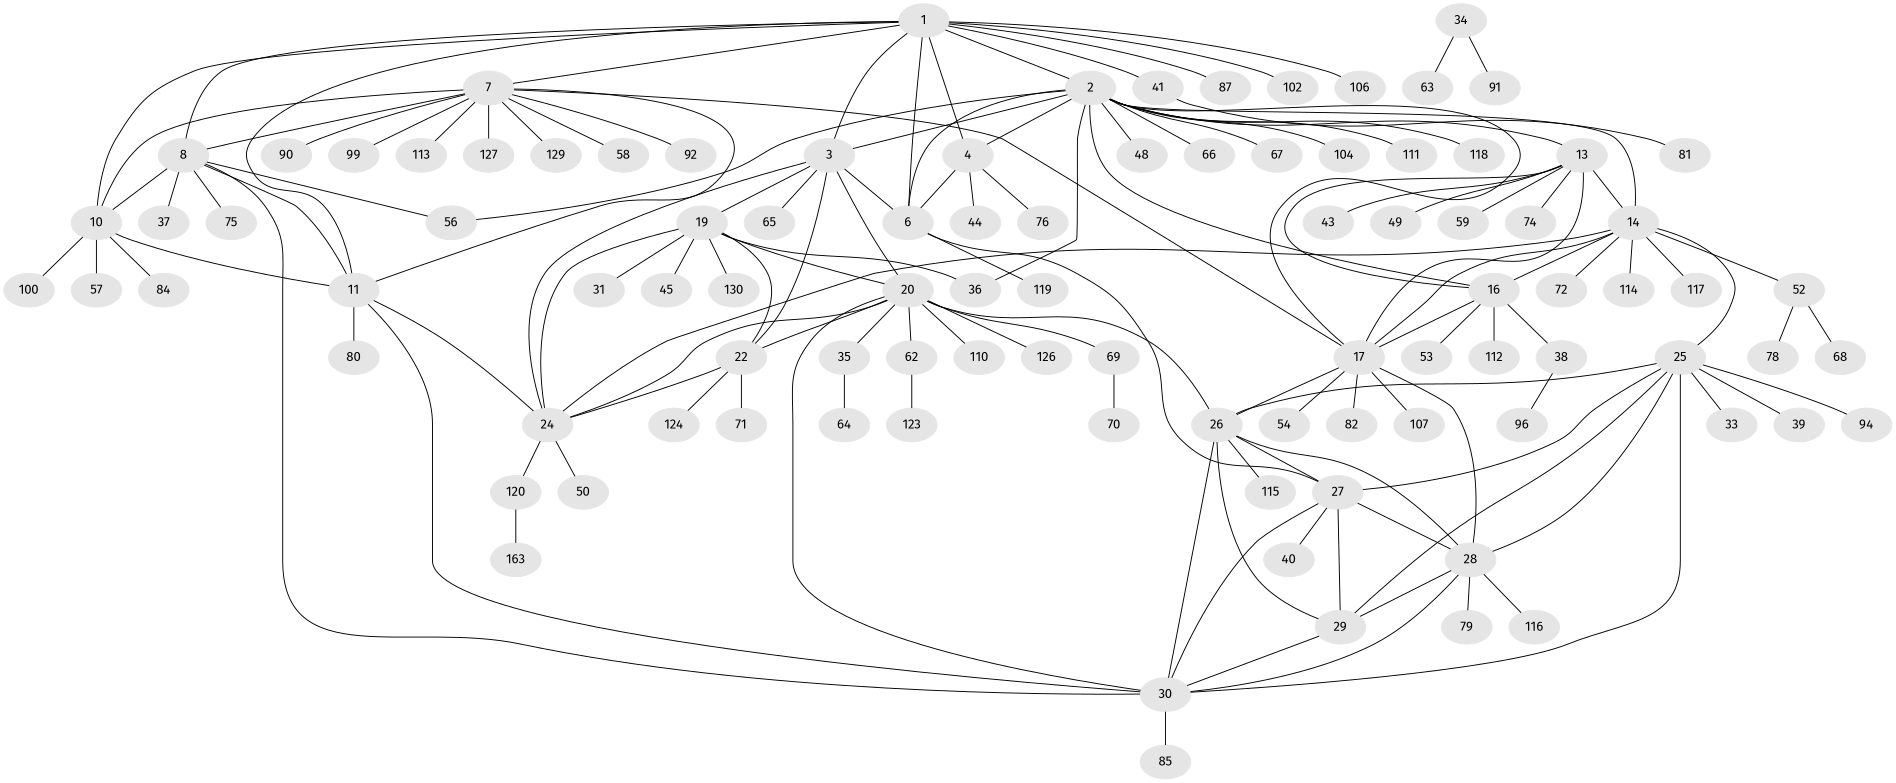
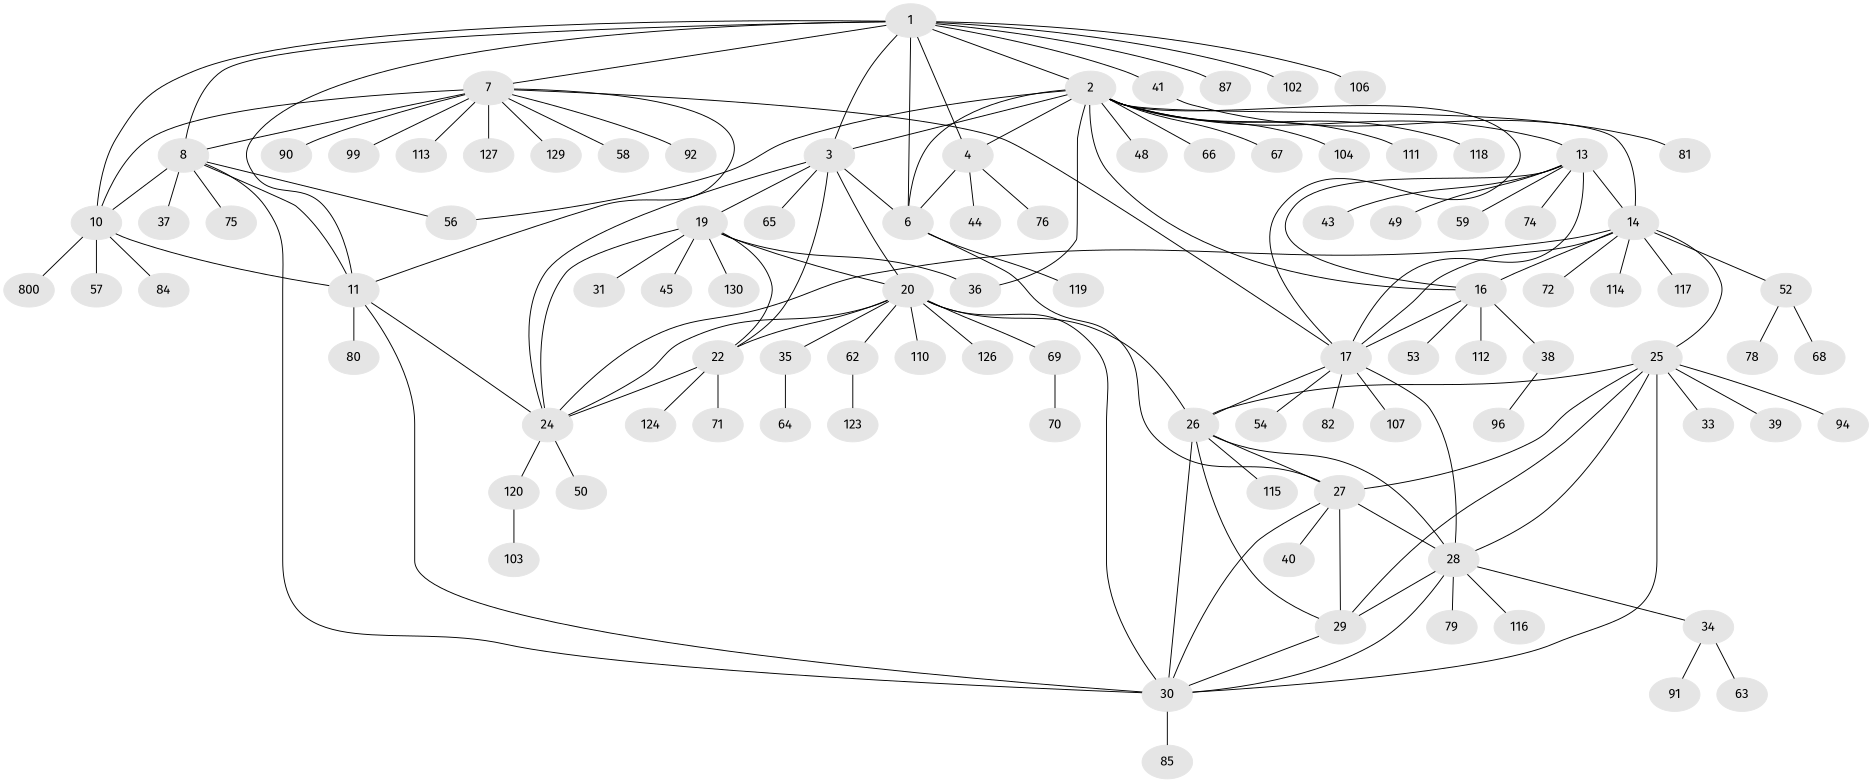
(29, 290) -> (29, 290)
(516, 560) -> (514, 560)
none -> (1581, 594)
